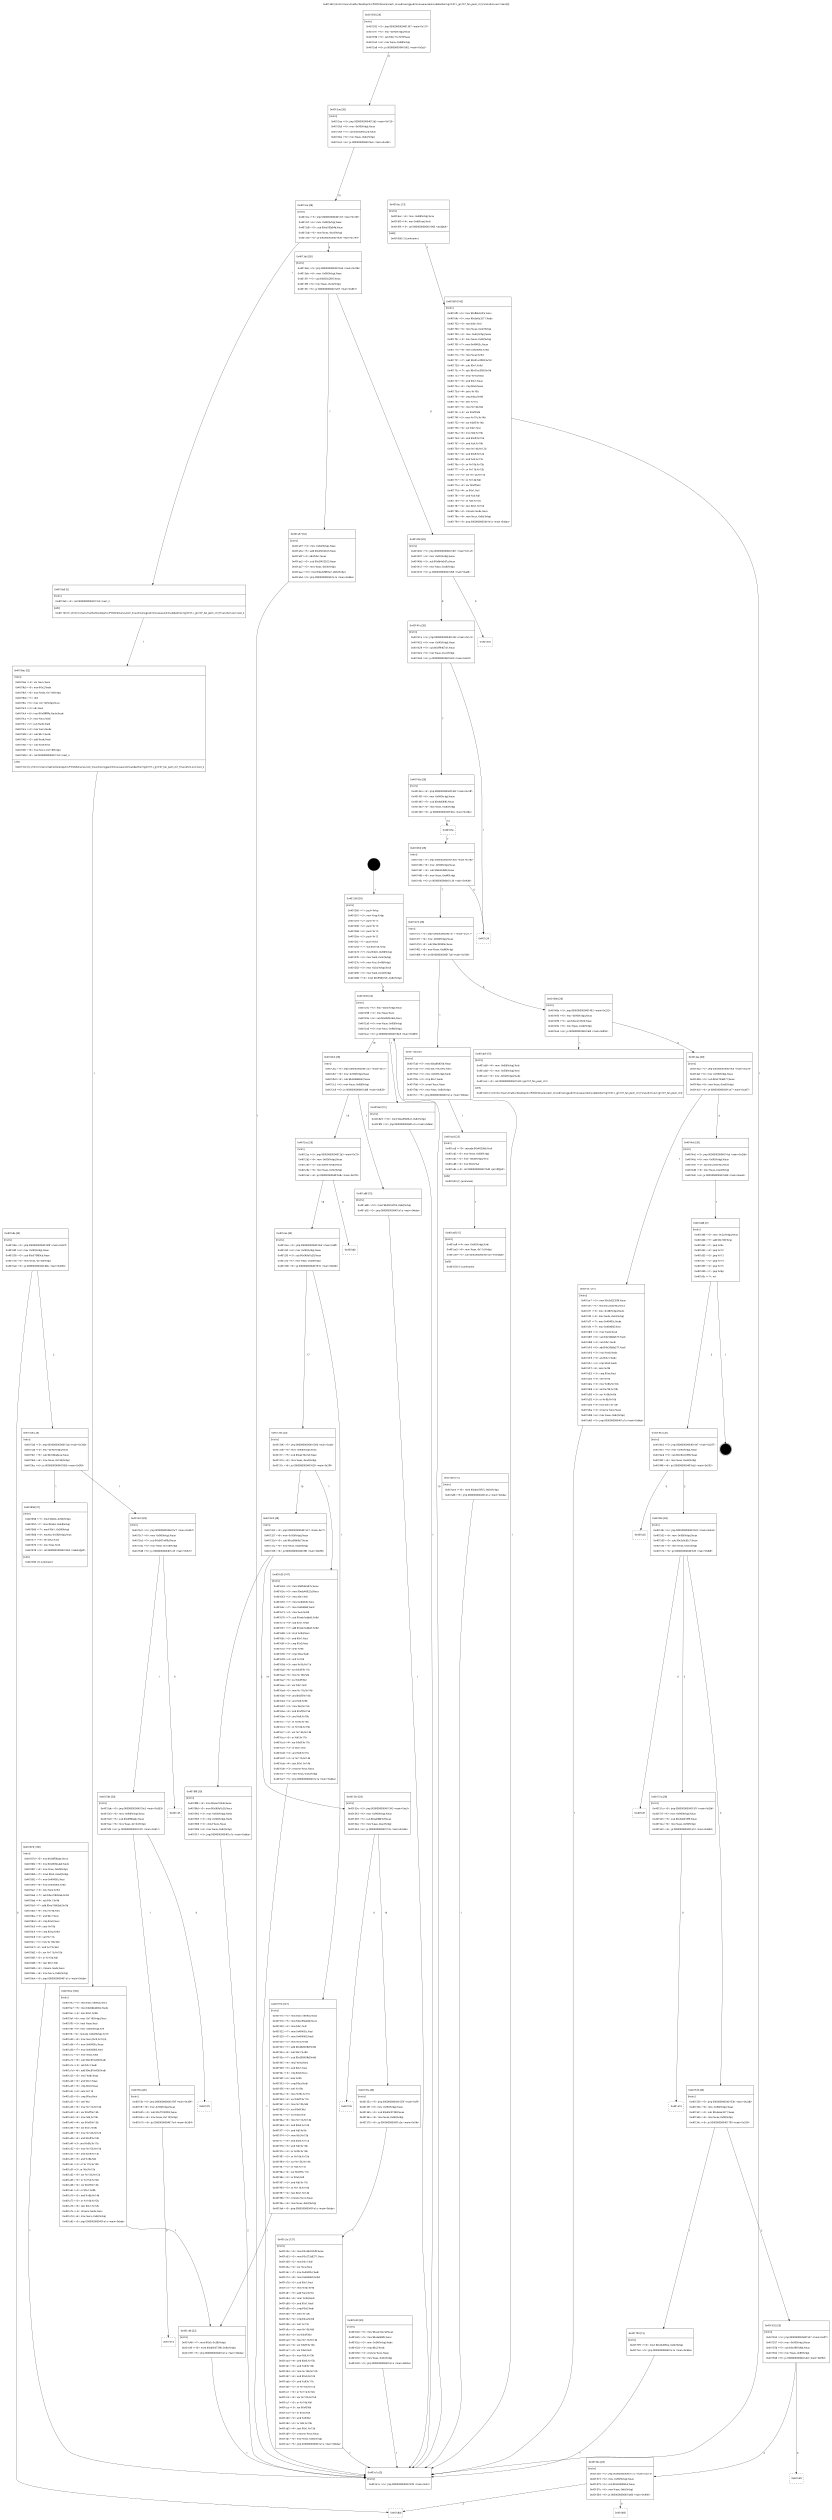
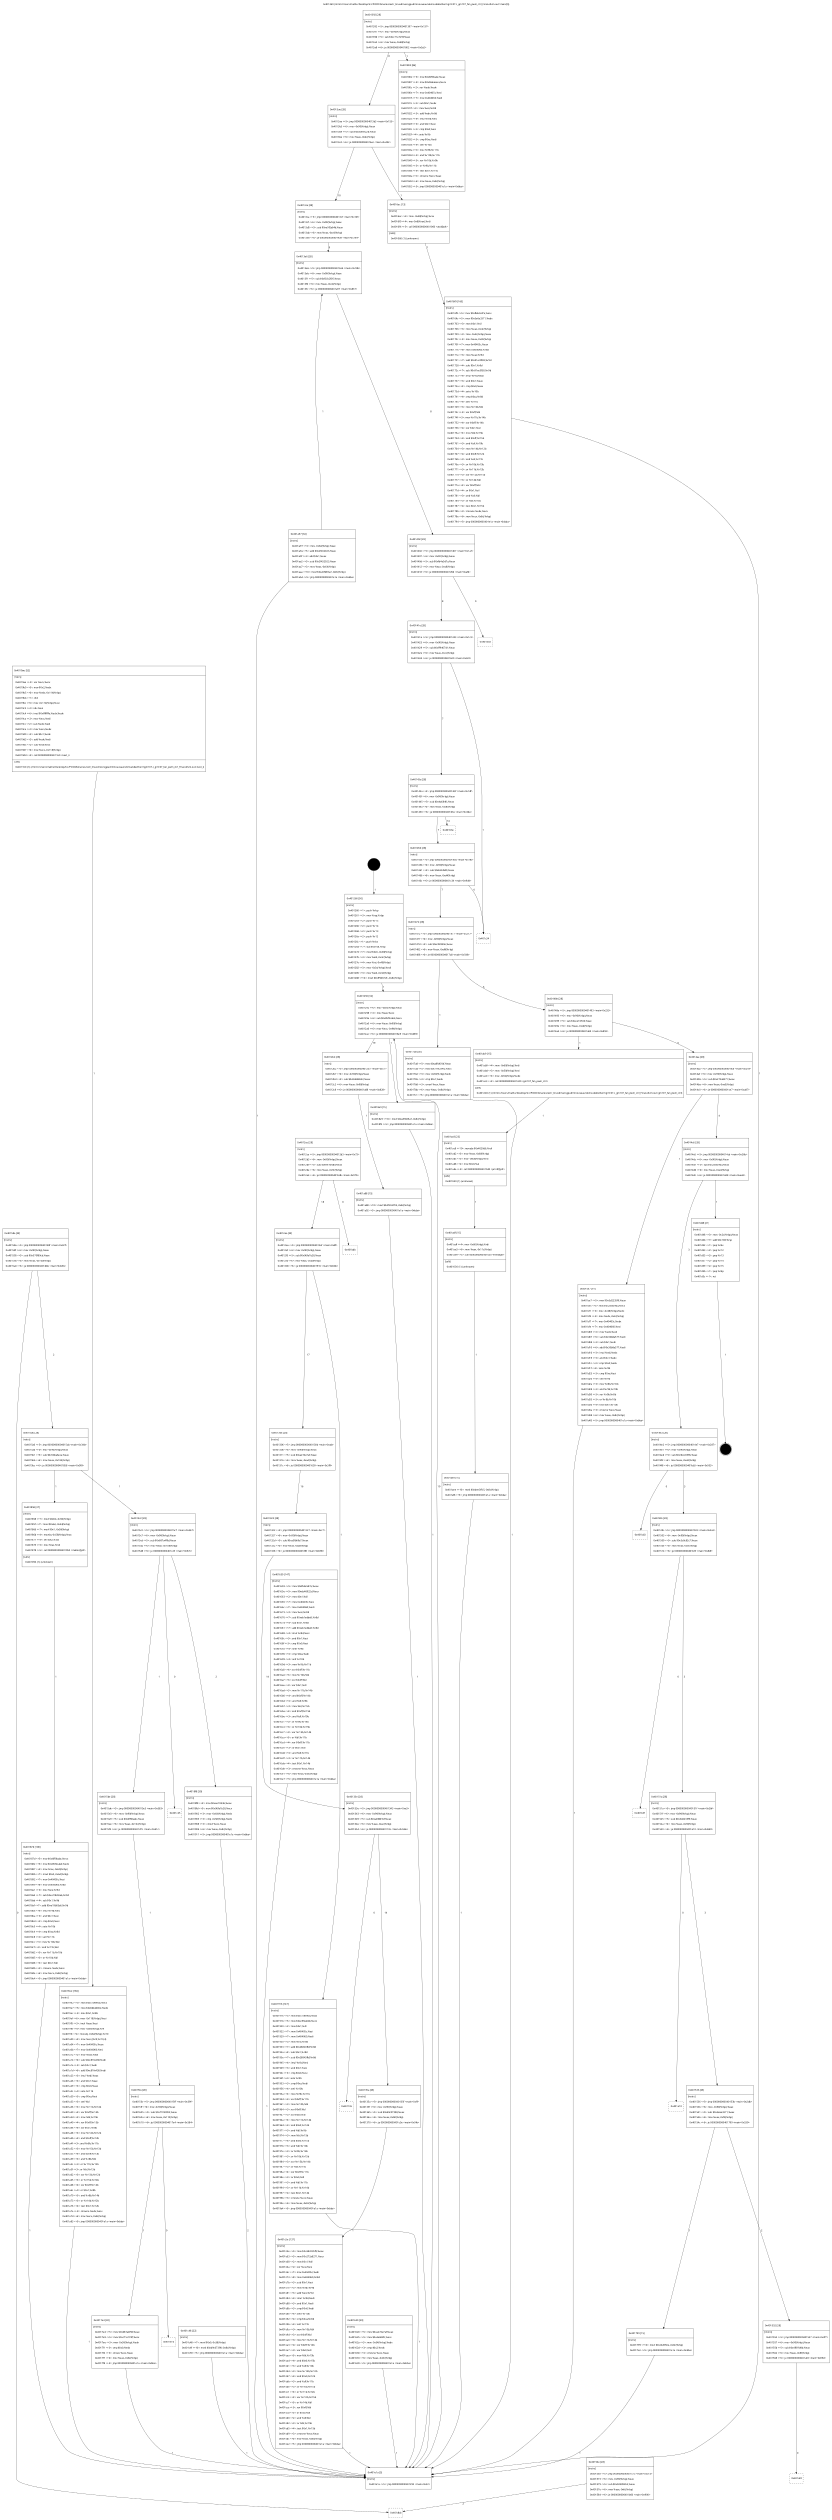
none -> (432, 126)
none -> (386, 173)
(328, 411) -> (316, 412)
(149, 601) -> none
(446, 839) -> (437, 829)
(455, 1115) -> (528, 1115)
(342, 1116) -> none
(700, 1354) -> (677, 1302)
none -> (475, 1372)
(331, 1518) -> none
(229, 1667) -> (198, 1670)
none -> (55, 1704)
(719, 1819) -> (701, 1959)
(205, 2106) -> none
(188, 2253) -> (112, 2458)
(248, 2270) -> (418, 2304)
none -> (125, 2342)
(757, 2457) -> none
(620, 2513) -> none
